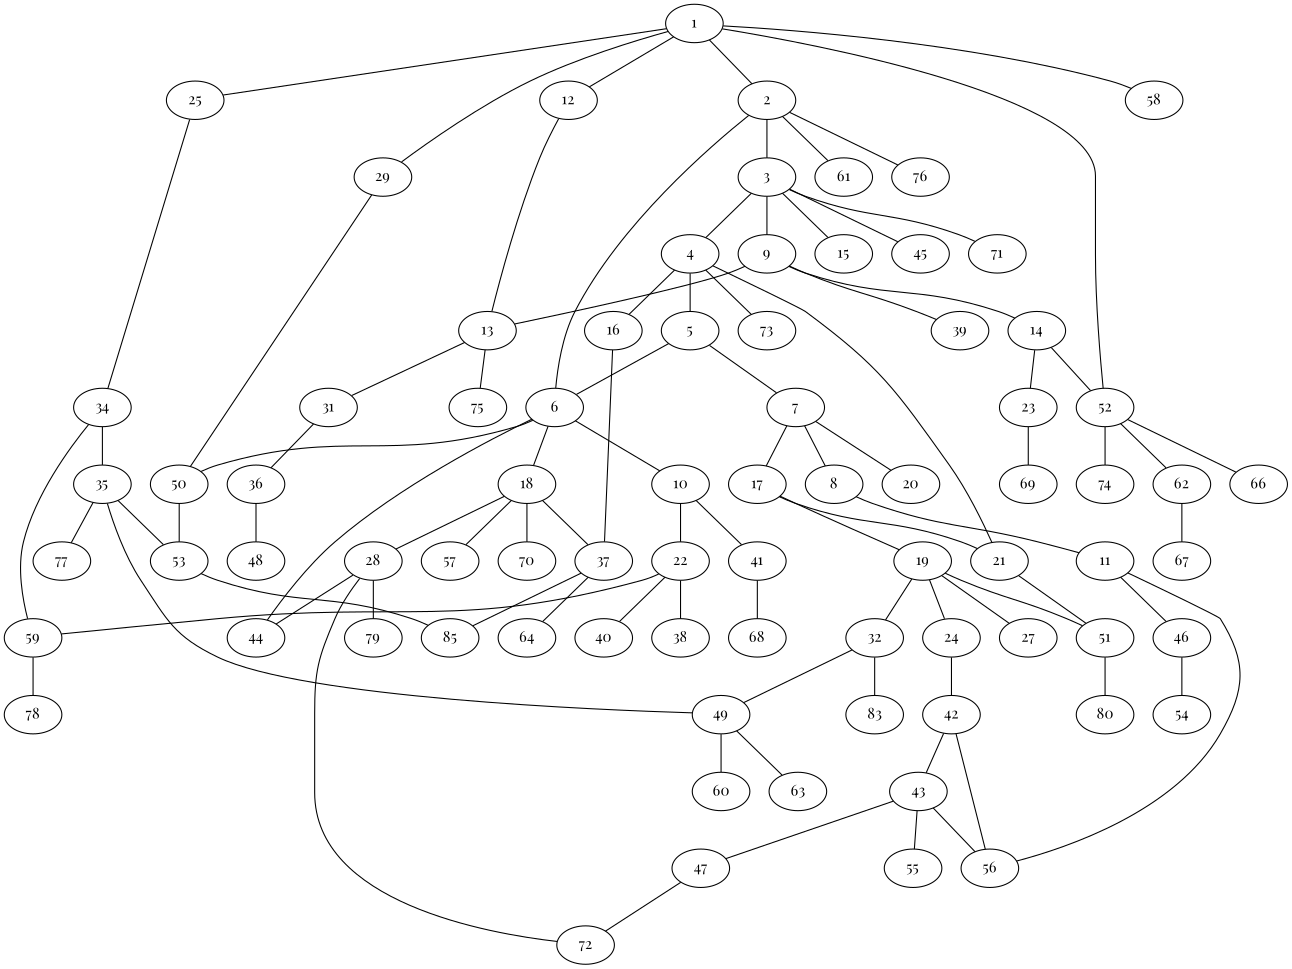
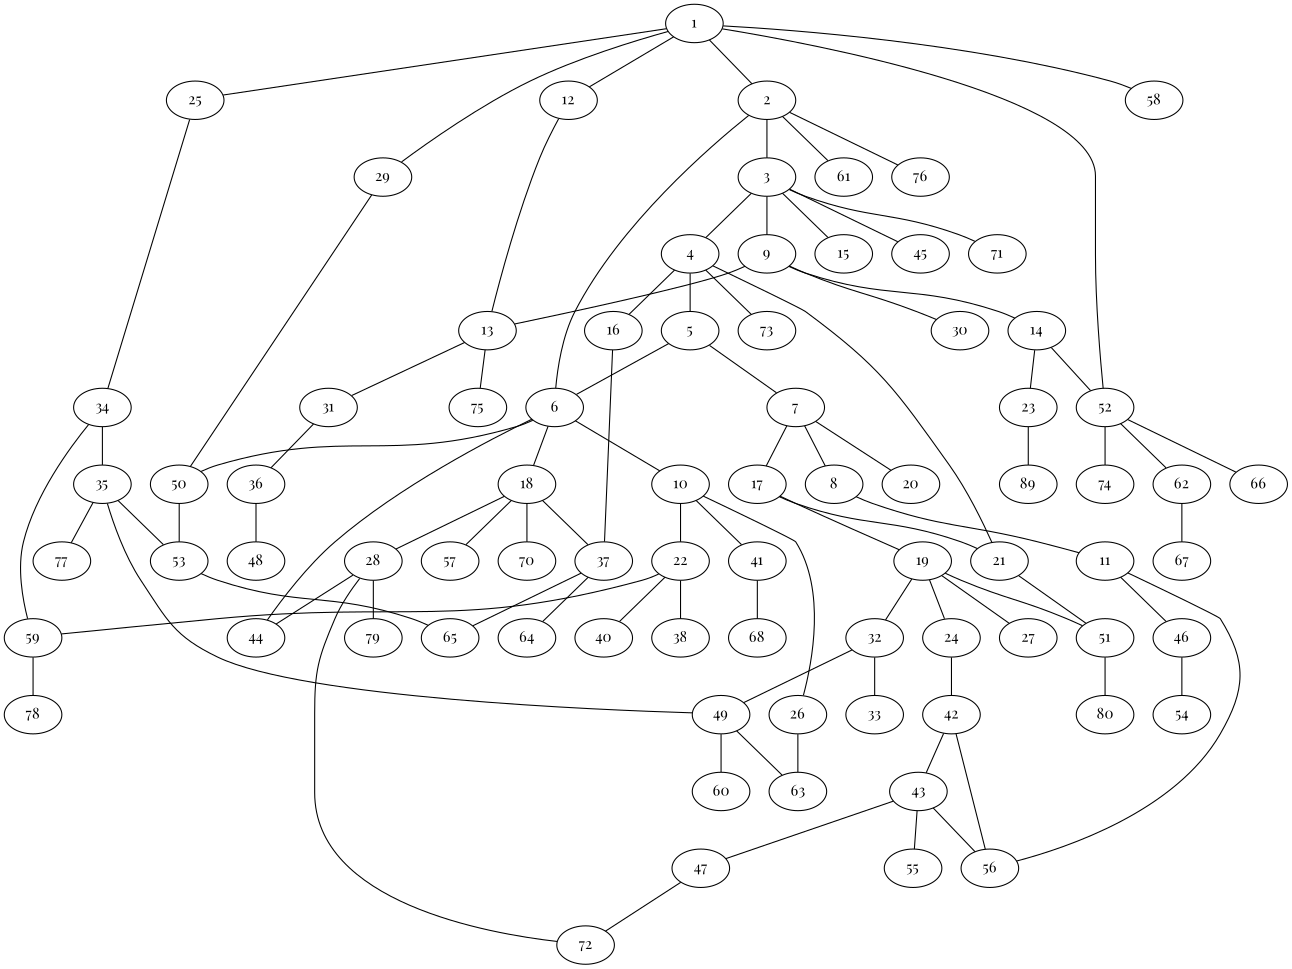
(960, 331) -> (960, 331)
(1028, 484) -> (1028, 484)
(450, 638) -> (450, 638)
none -> (798, 715)
(875, 715) -> (875, 715)
